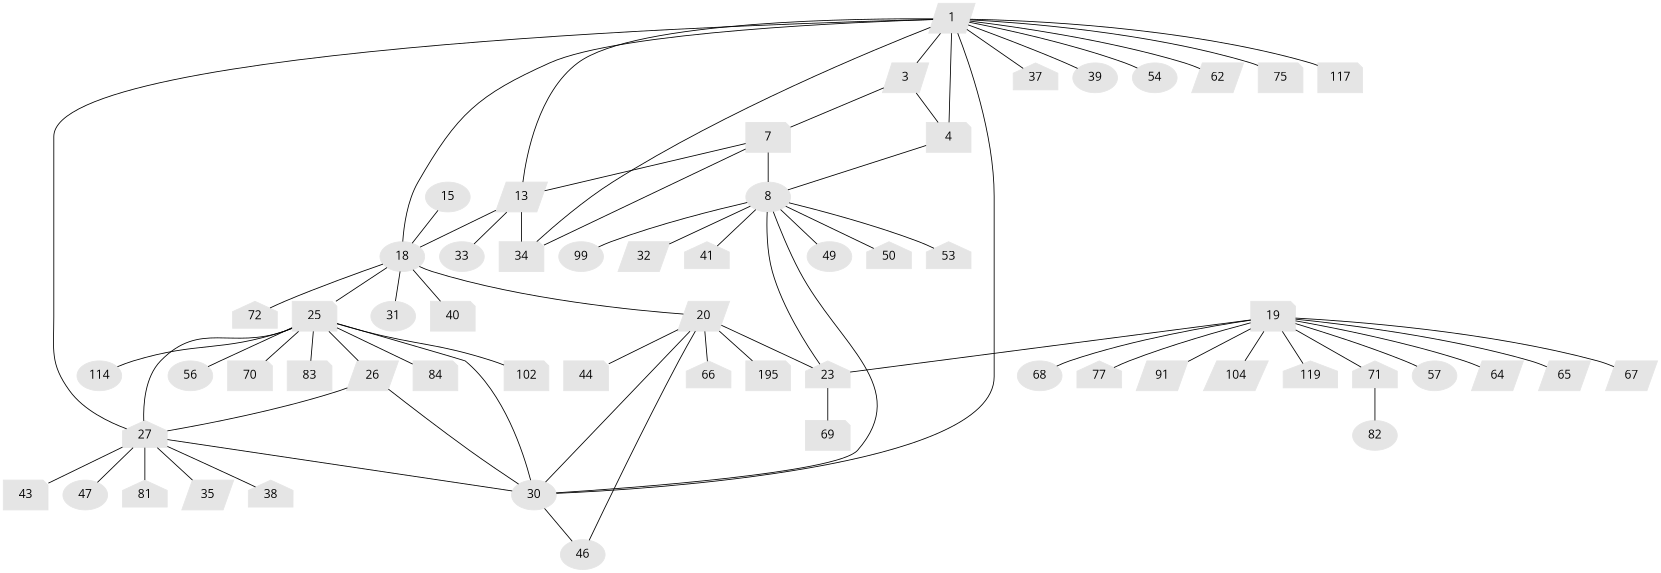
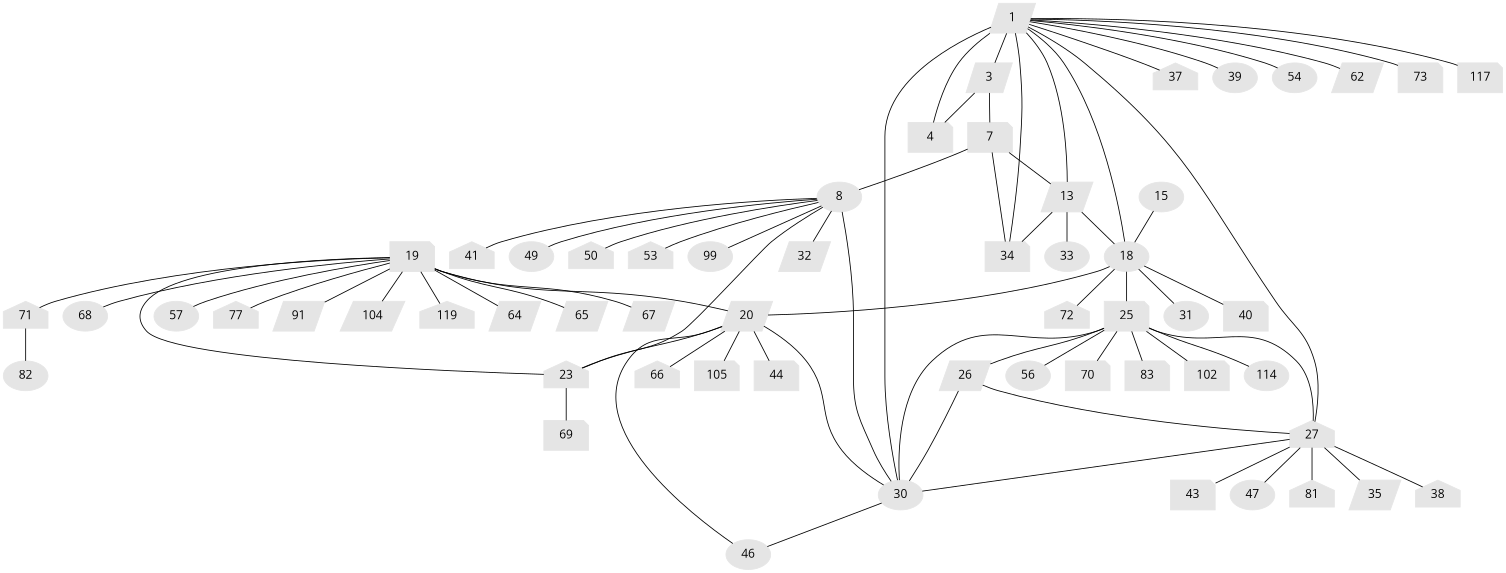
(1281, 78) -> (1420, 78)
(857, 168) -> none
none -> (603, 293)
(435, 376) -> none
(768, 376) -> (717, 376)
